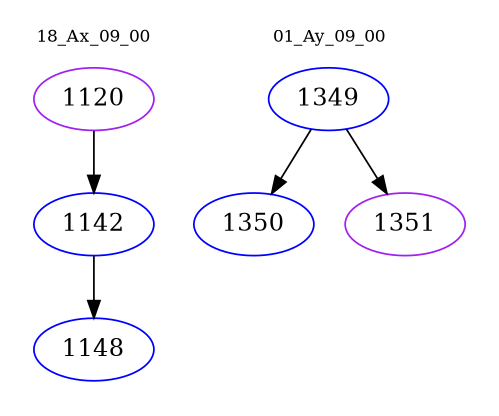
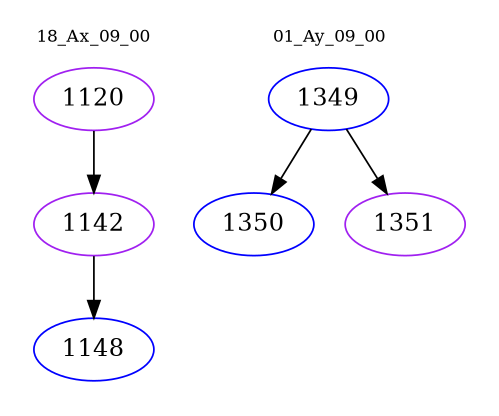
(94, 224) -> (94, 224)
